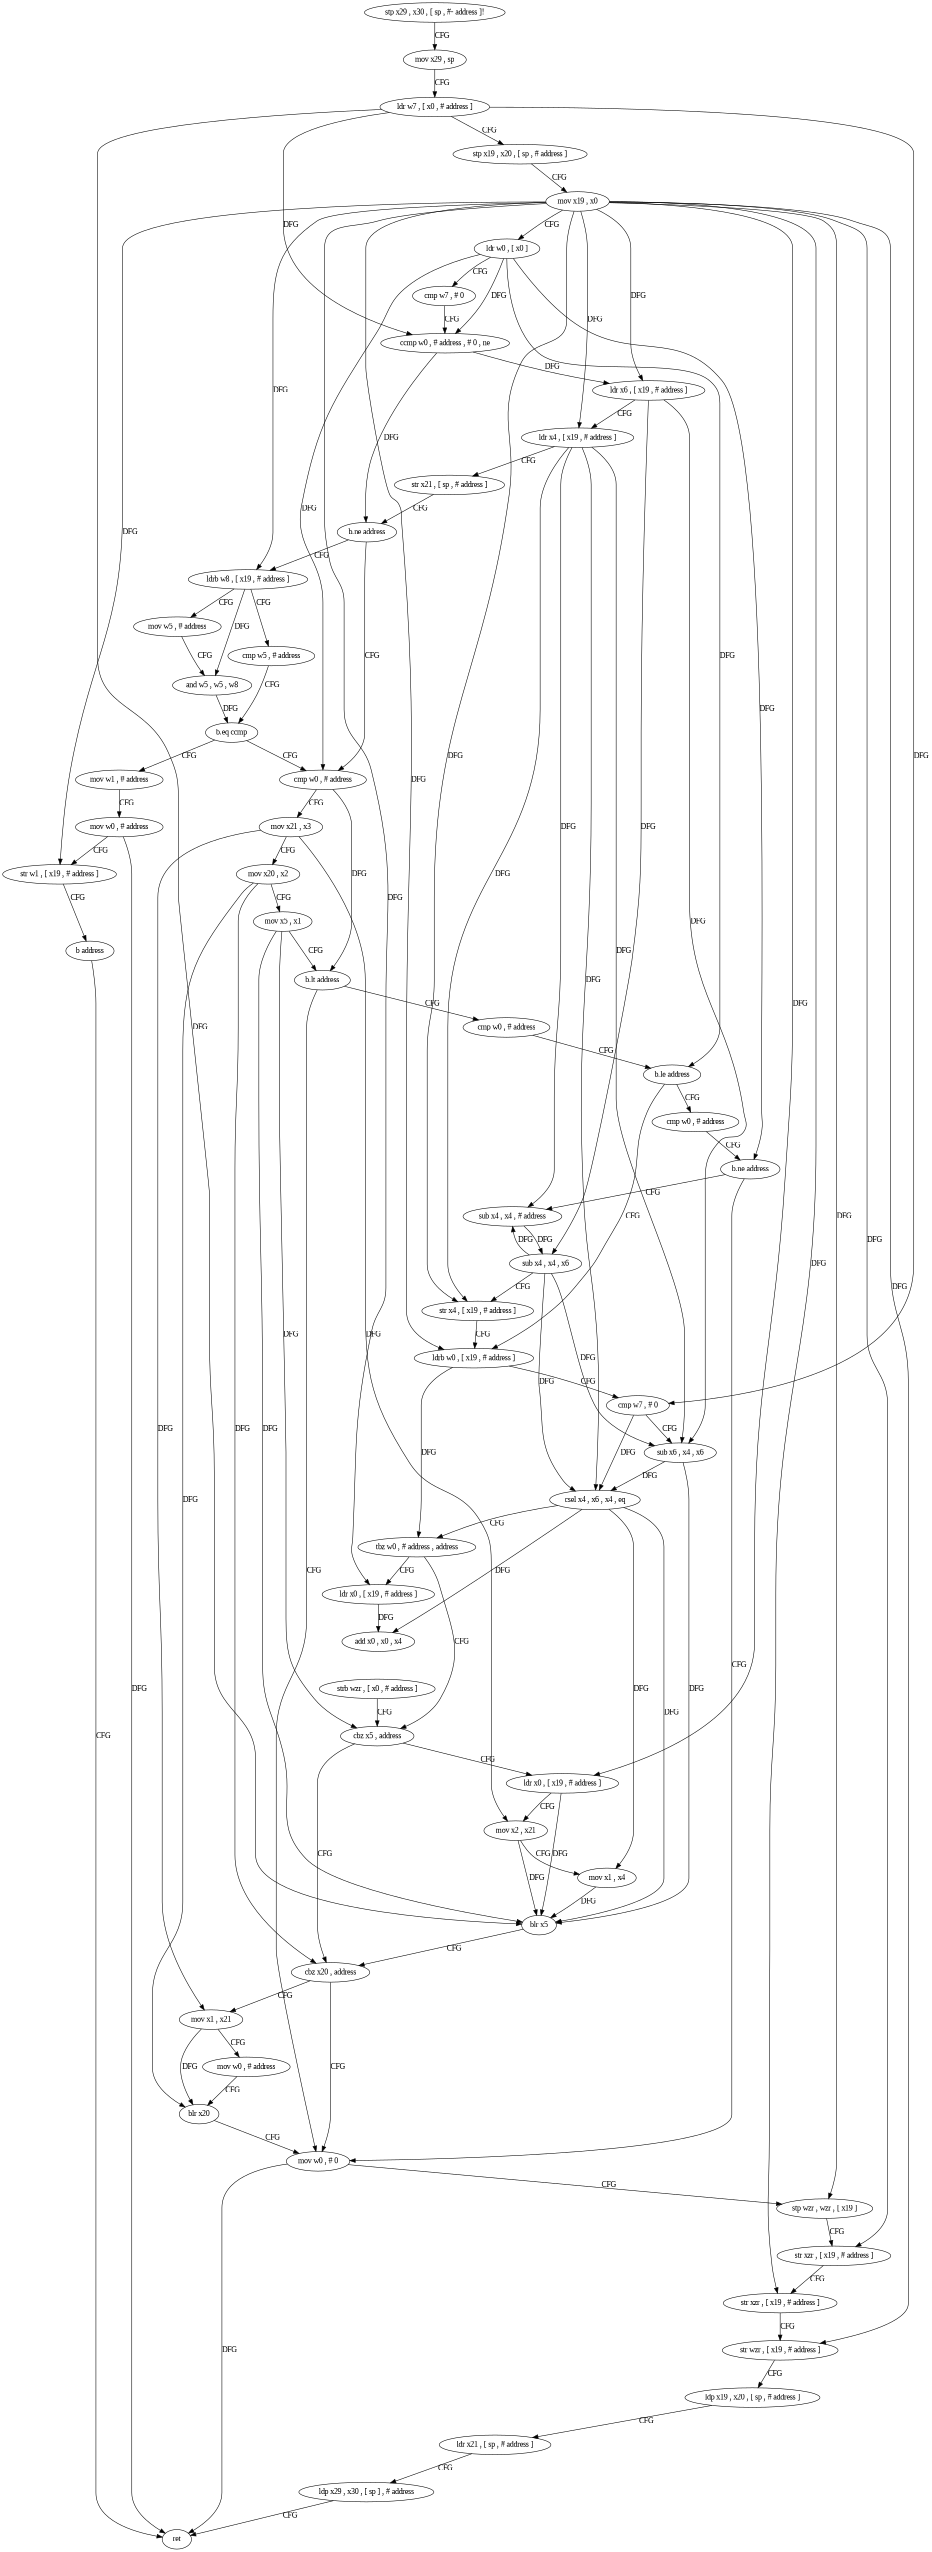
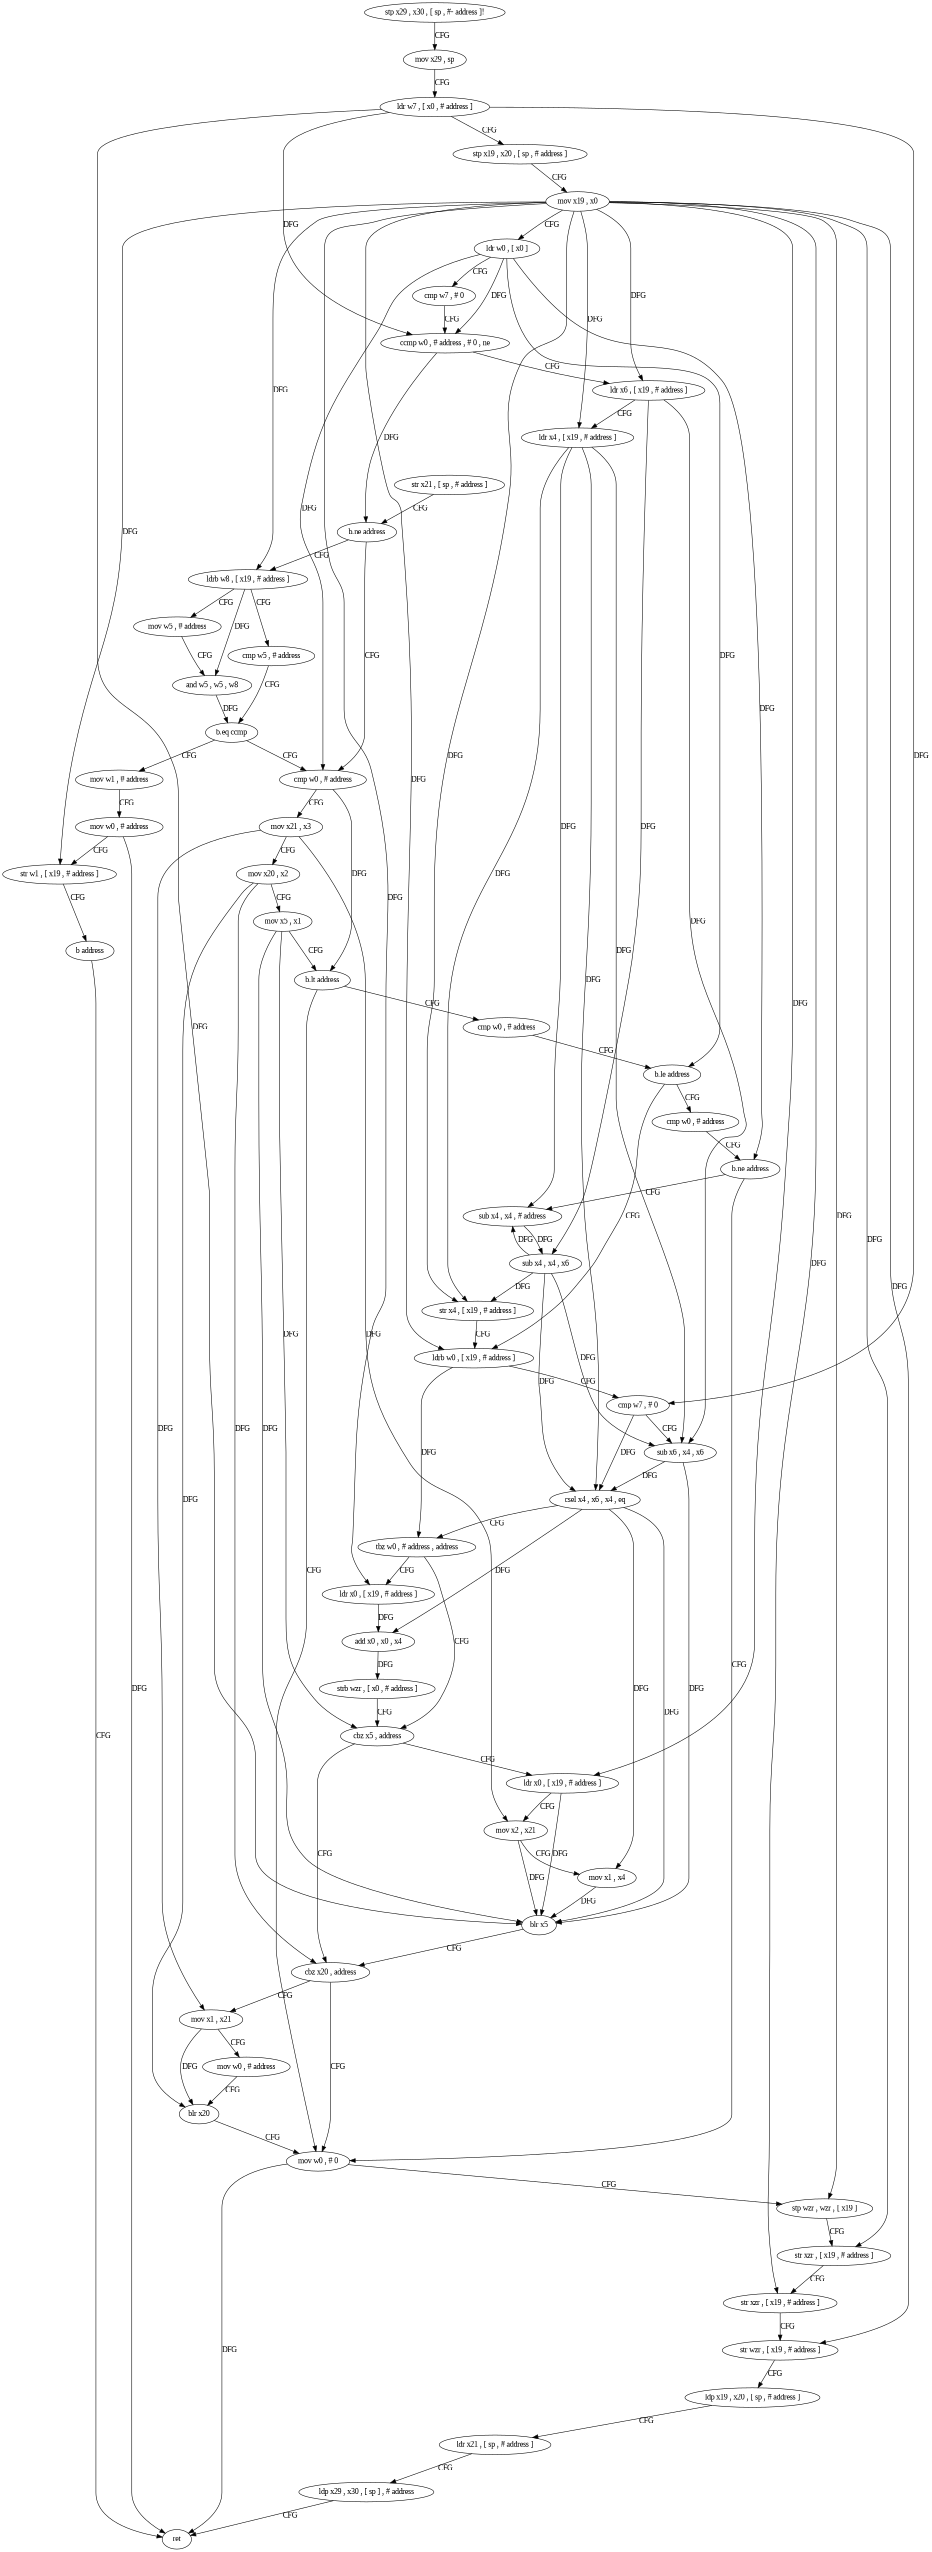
(552, 367) -> (552, 367)
(516, 460) -> none
(523, 1287) -> (523, 1287)
none -> (378, 1663)
